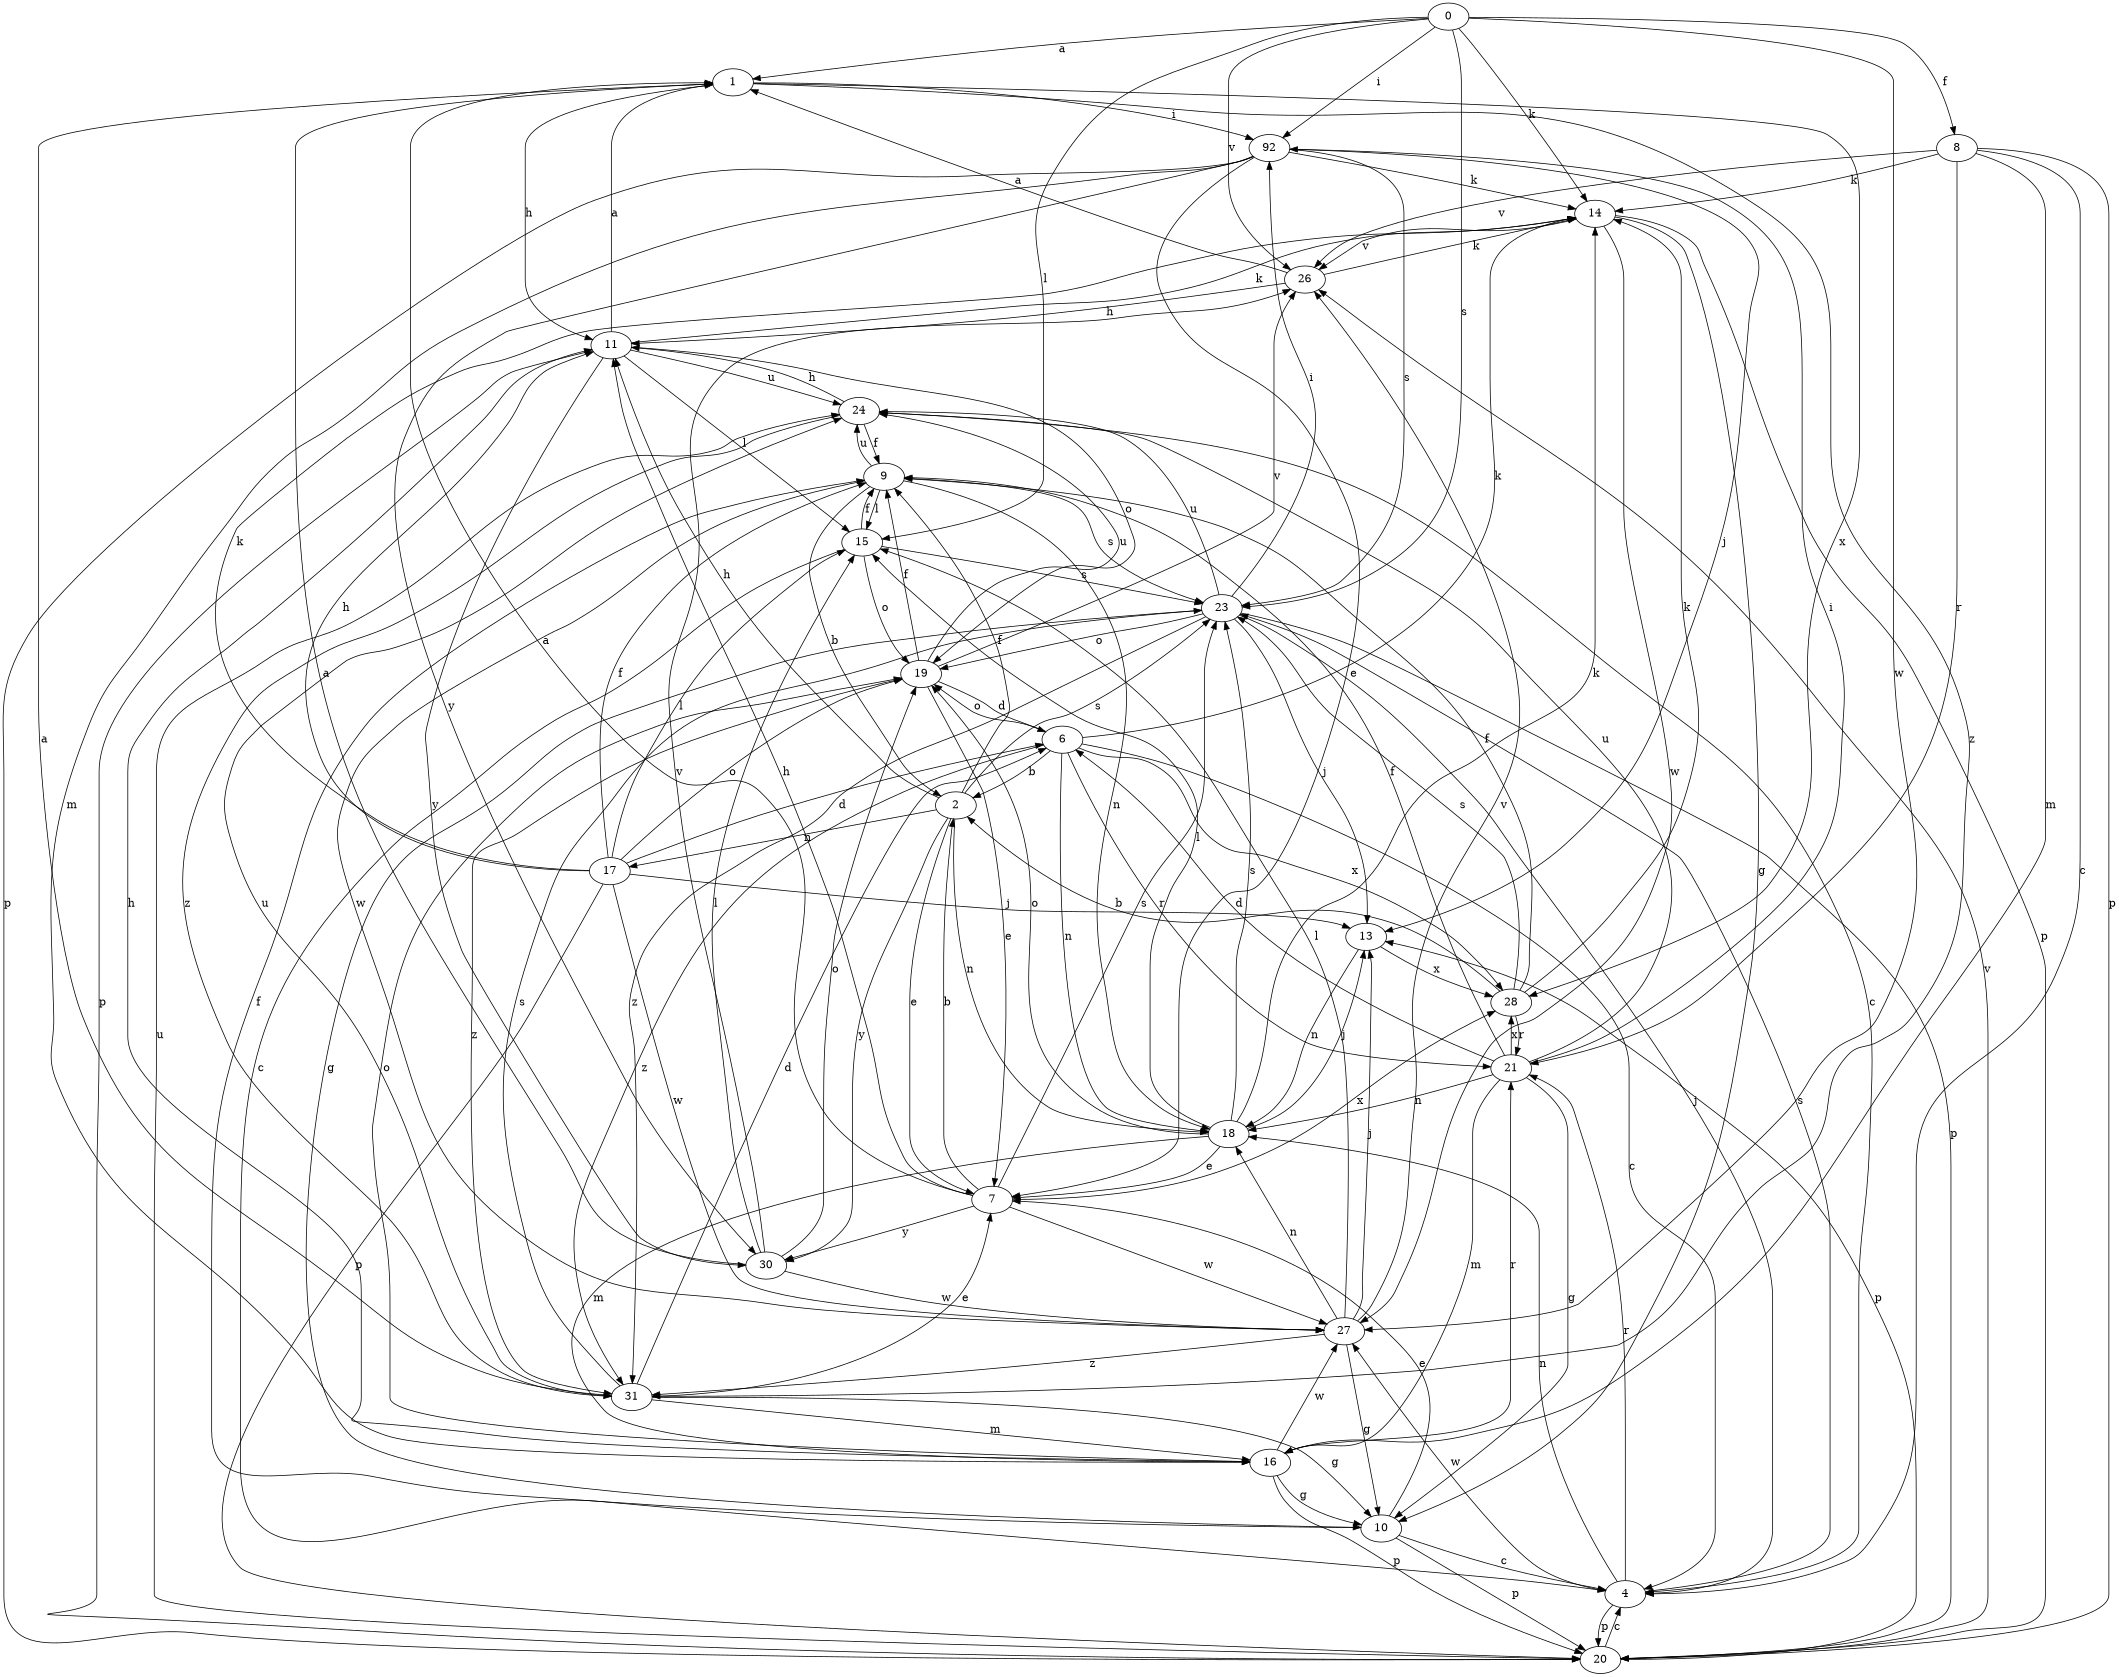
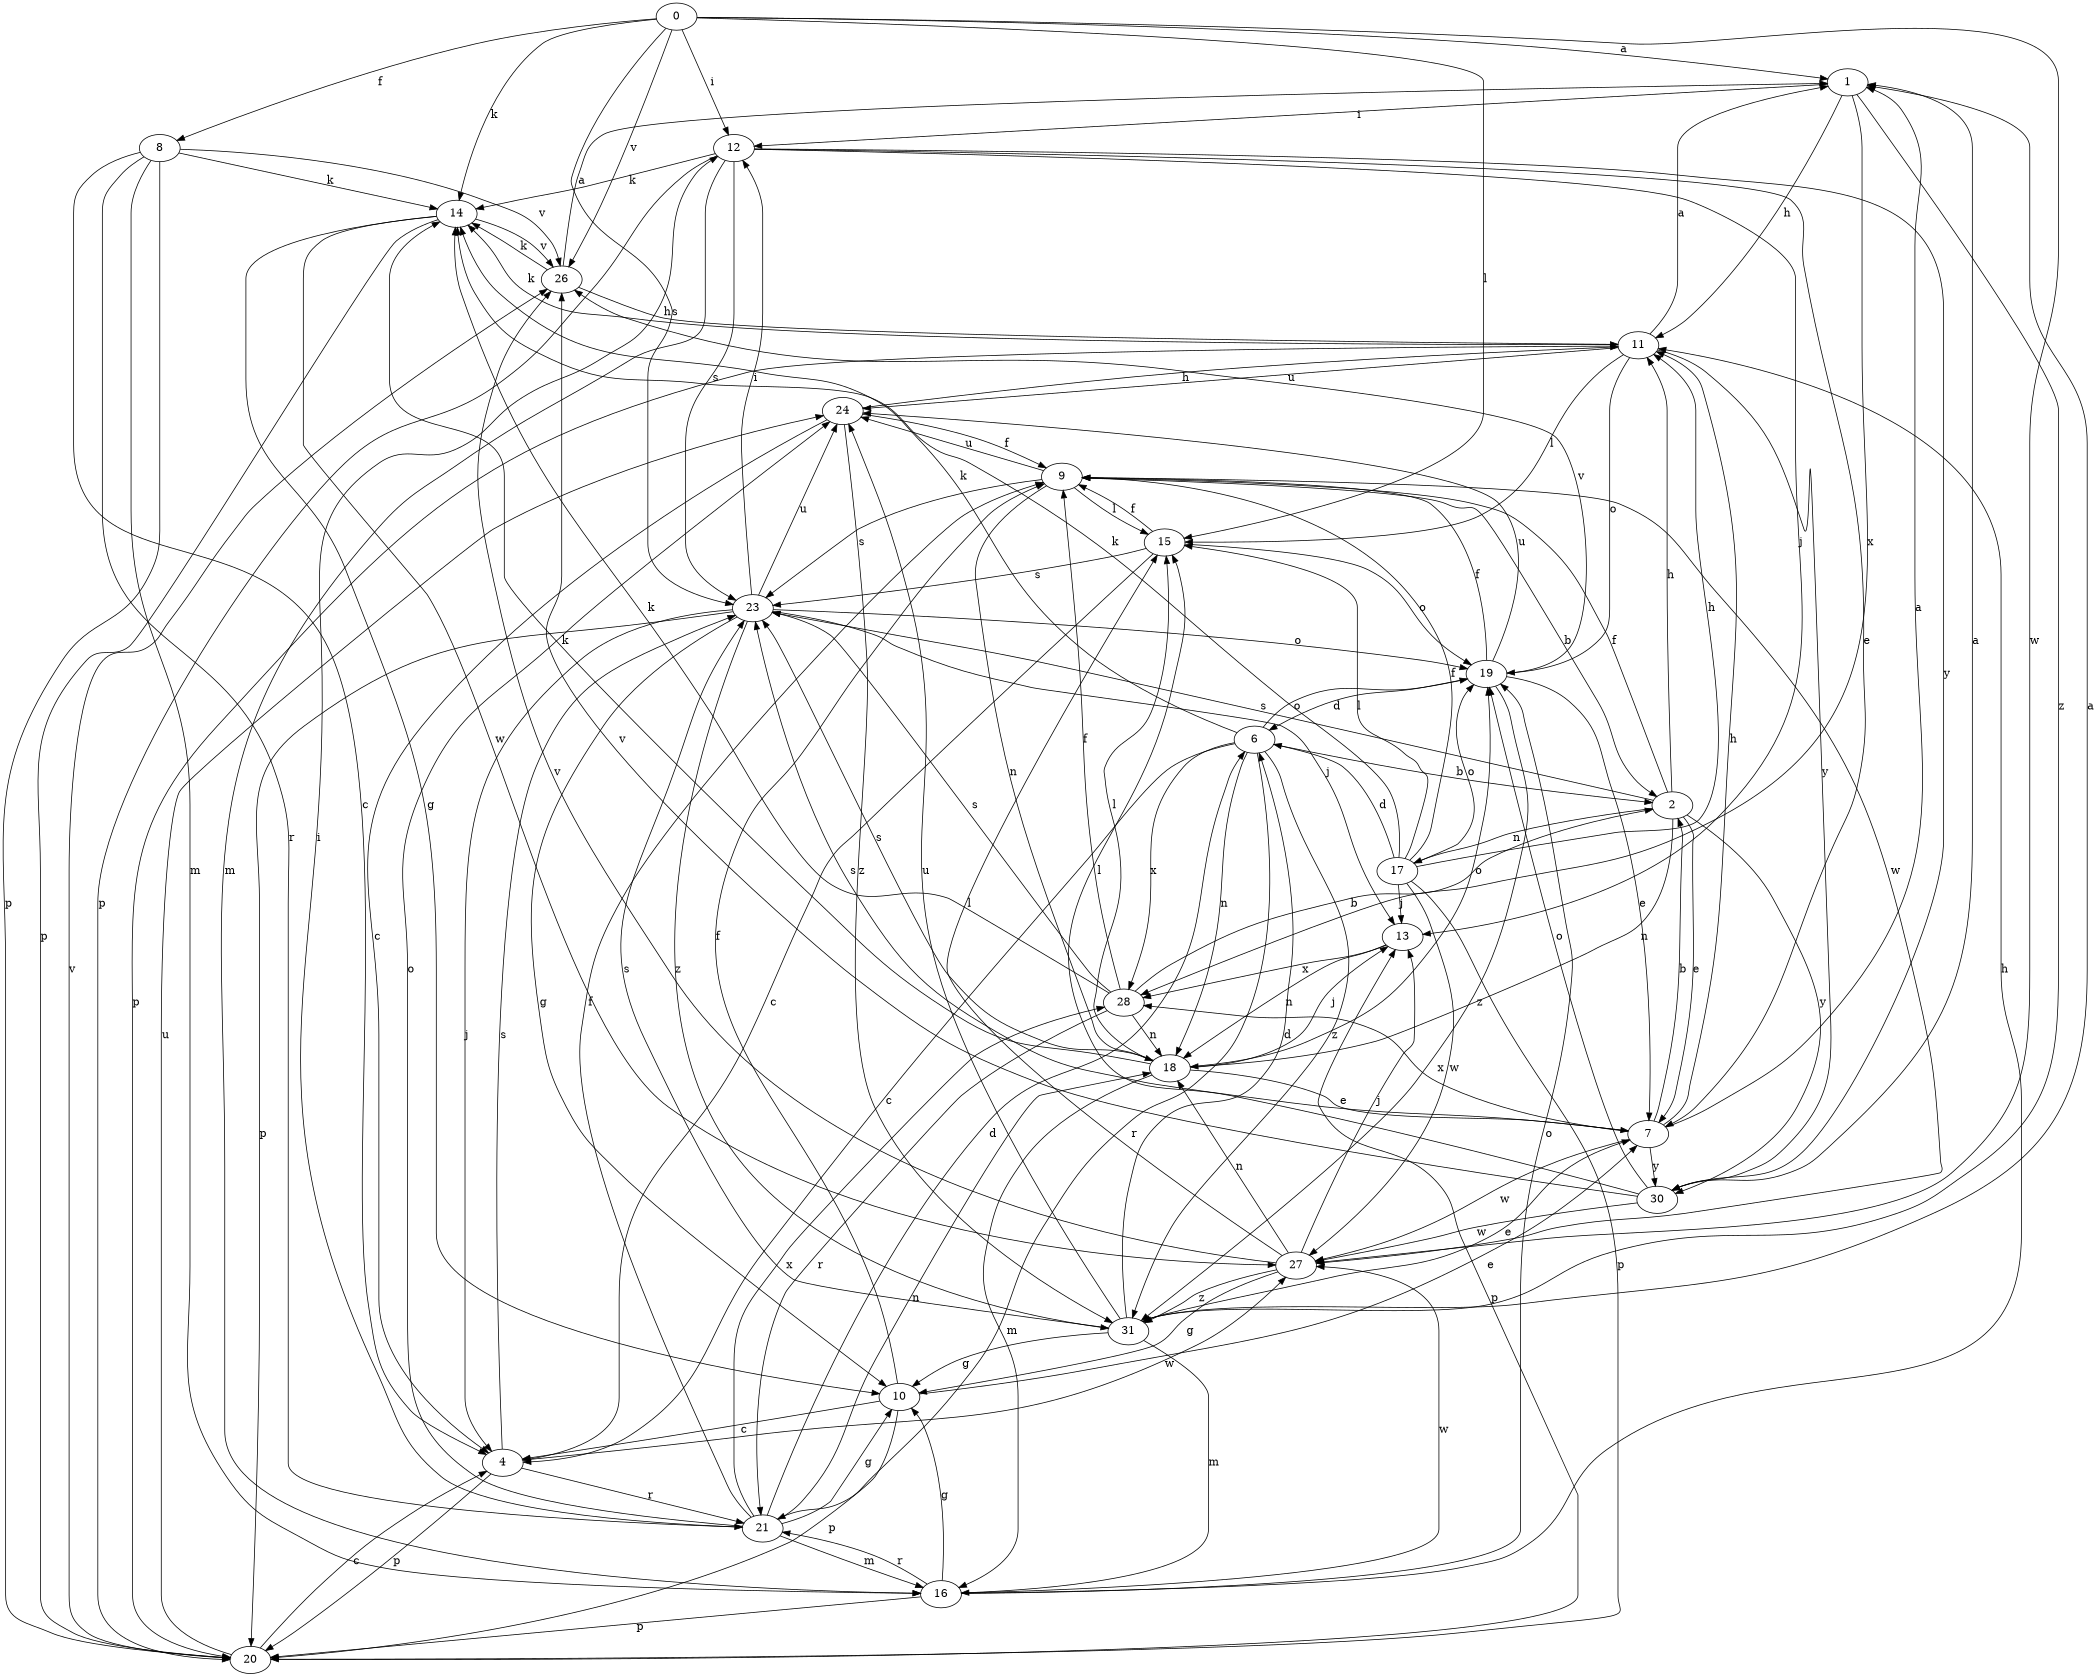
(1269, 148) -> (734, 148)
(1606, 740) -> (411, 970)
(1539, 1260) -> (1145, 1032)
